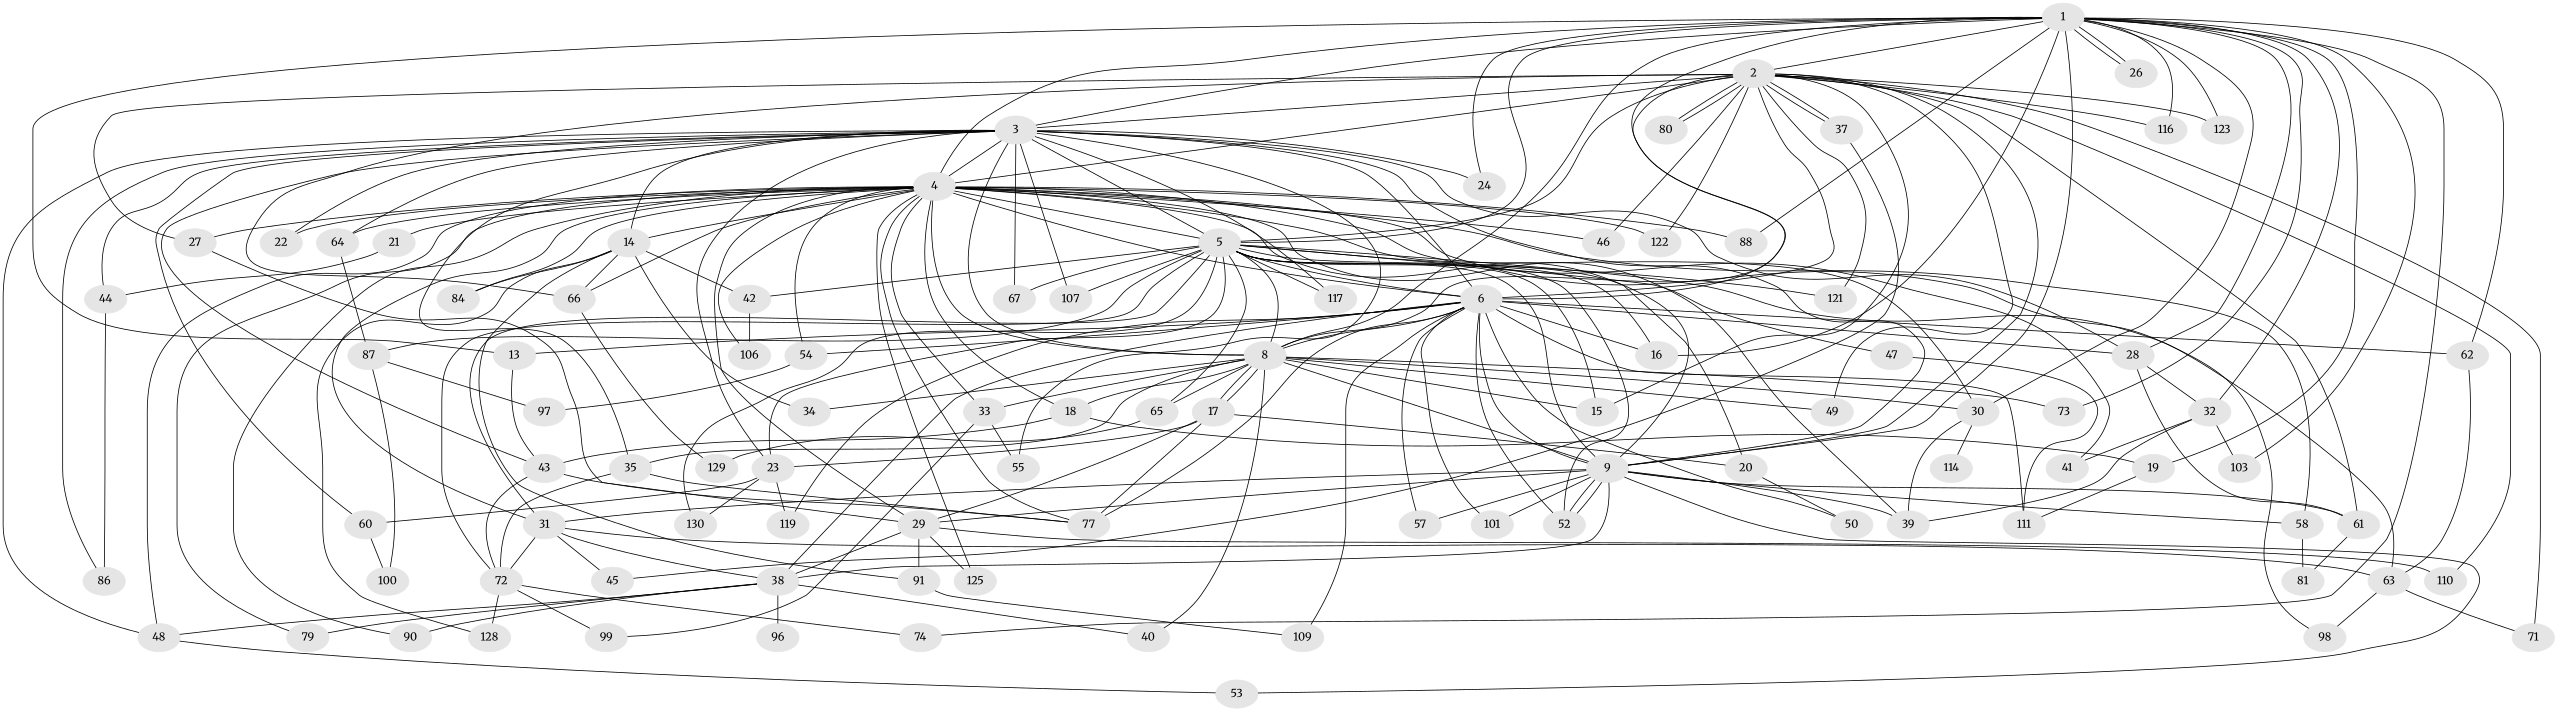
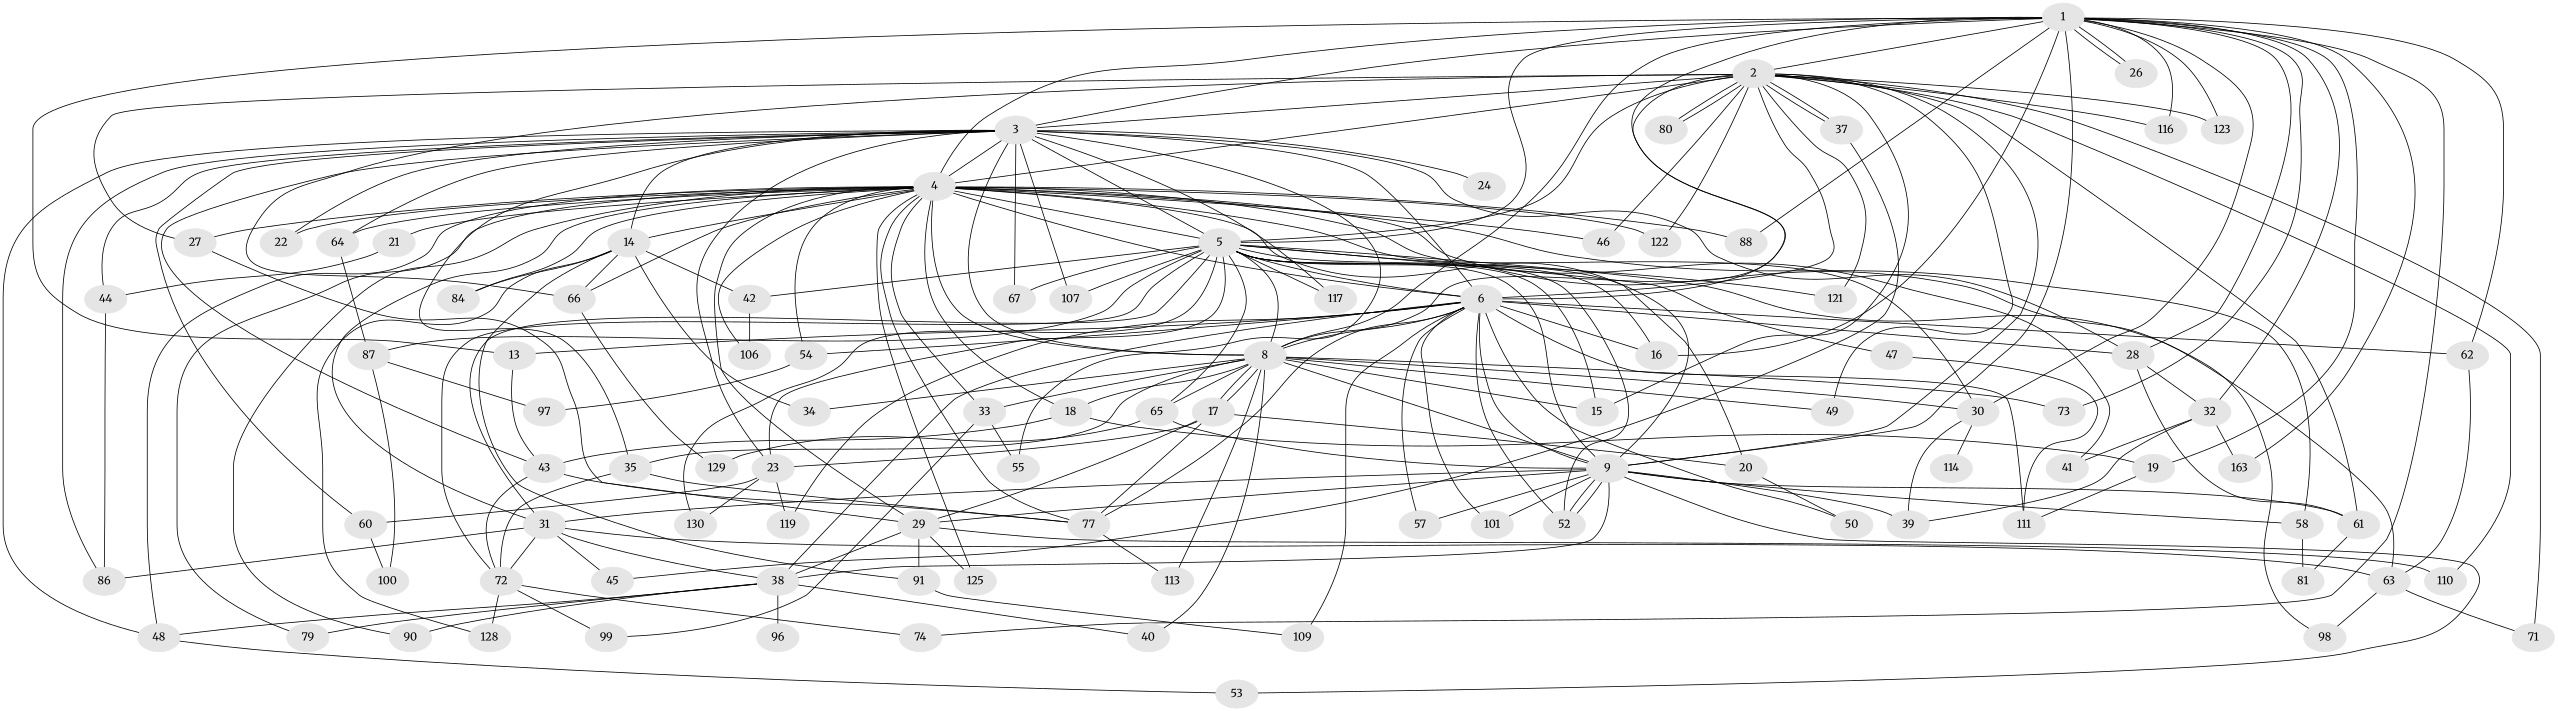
(1589, 36) -> none
(1410, 190) -> (1378, 459)
(1439, 278) -> none
(2240, 468) -> (2240, 468)
none -> (334, 552)
none -> (1173, 581)
